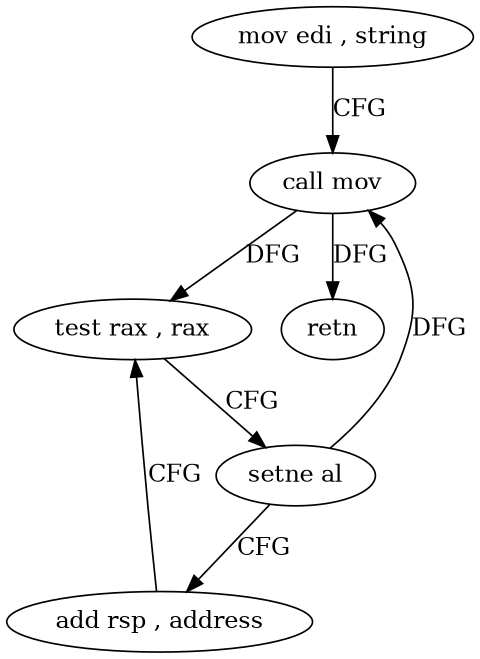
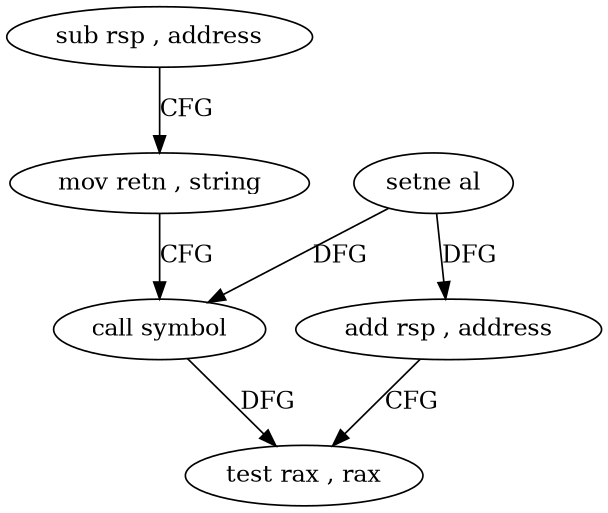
none -> (160, 37)
(333, 37) -> (160, 183)
(333, 183) -> (160, 329)
(333, 329) -> none
(208, 397) -> none
(264, 549) -> (470, 256)
